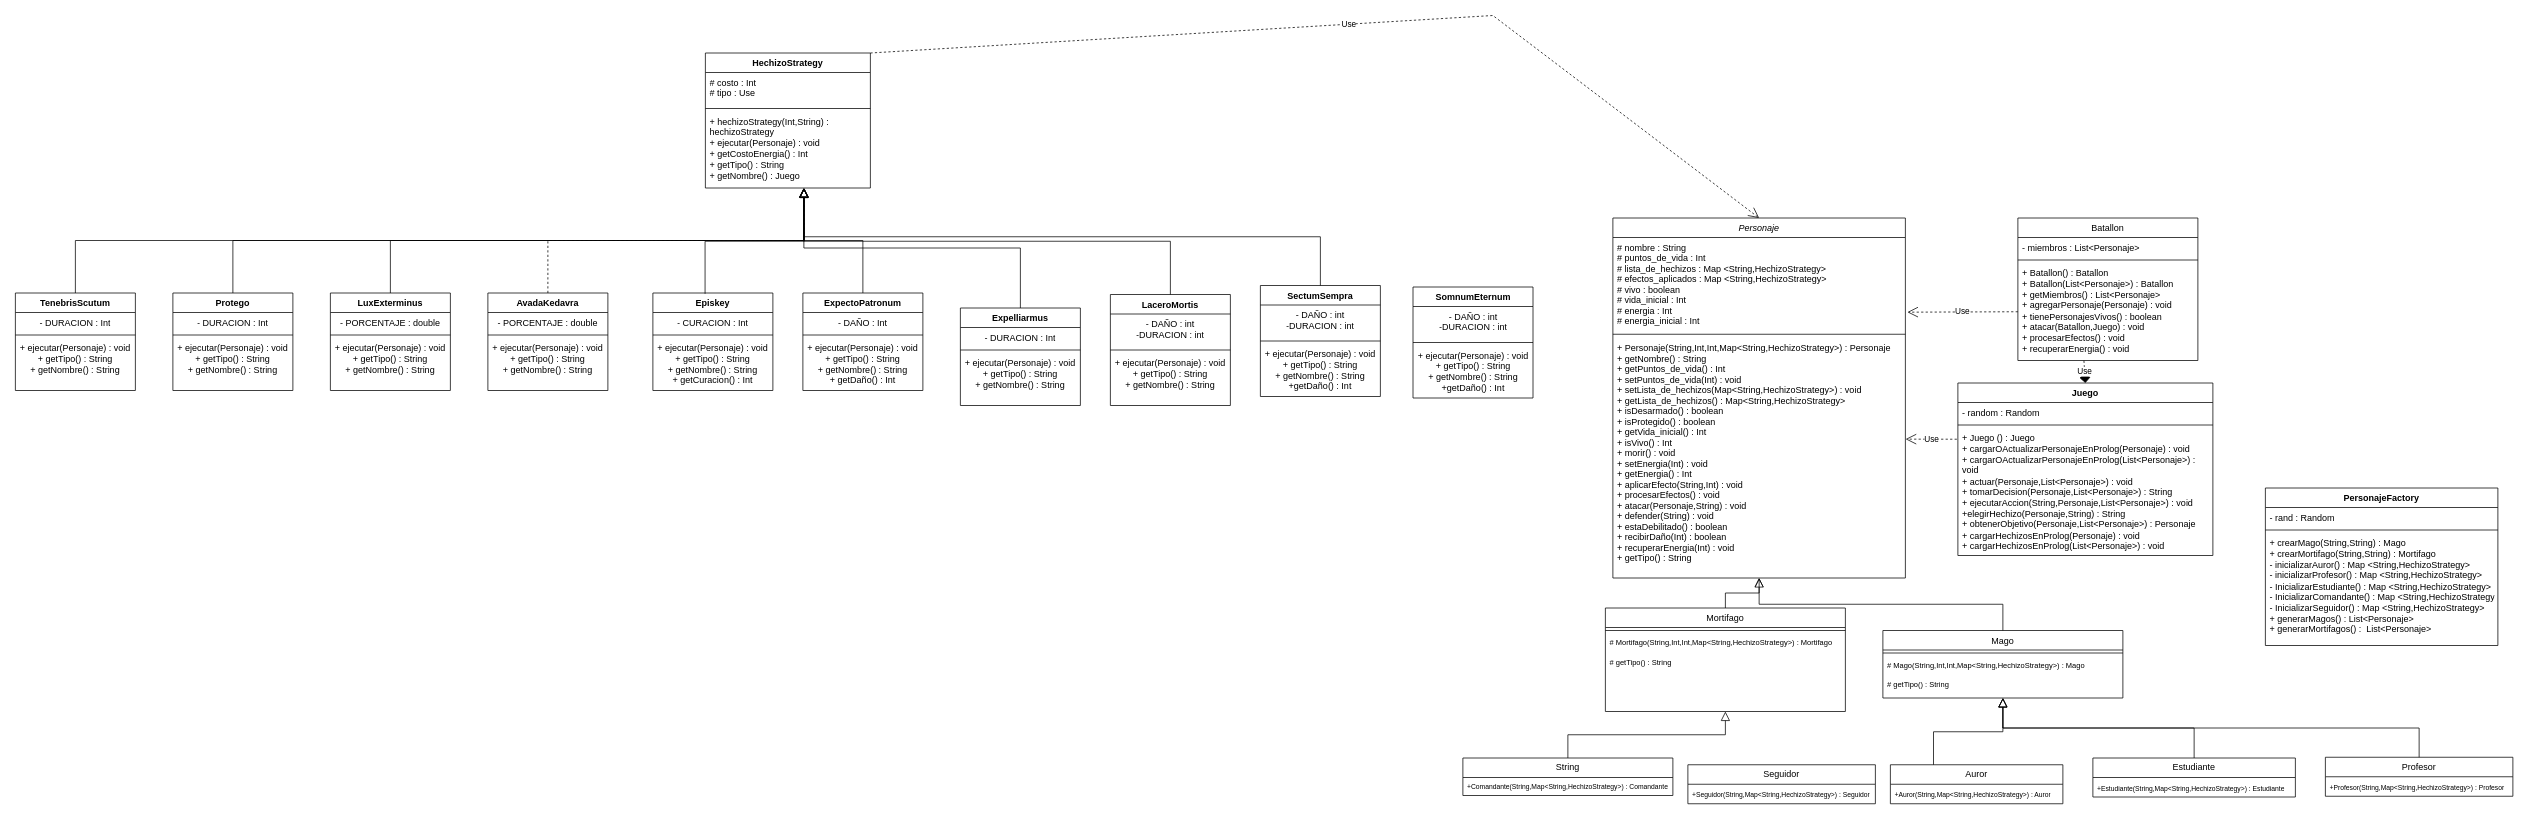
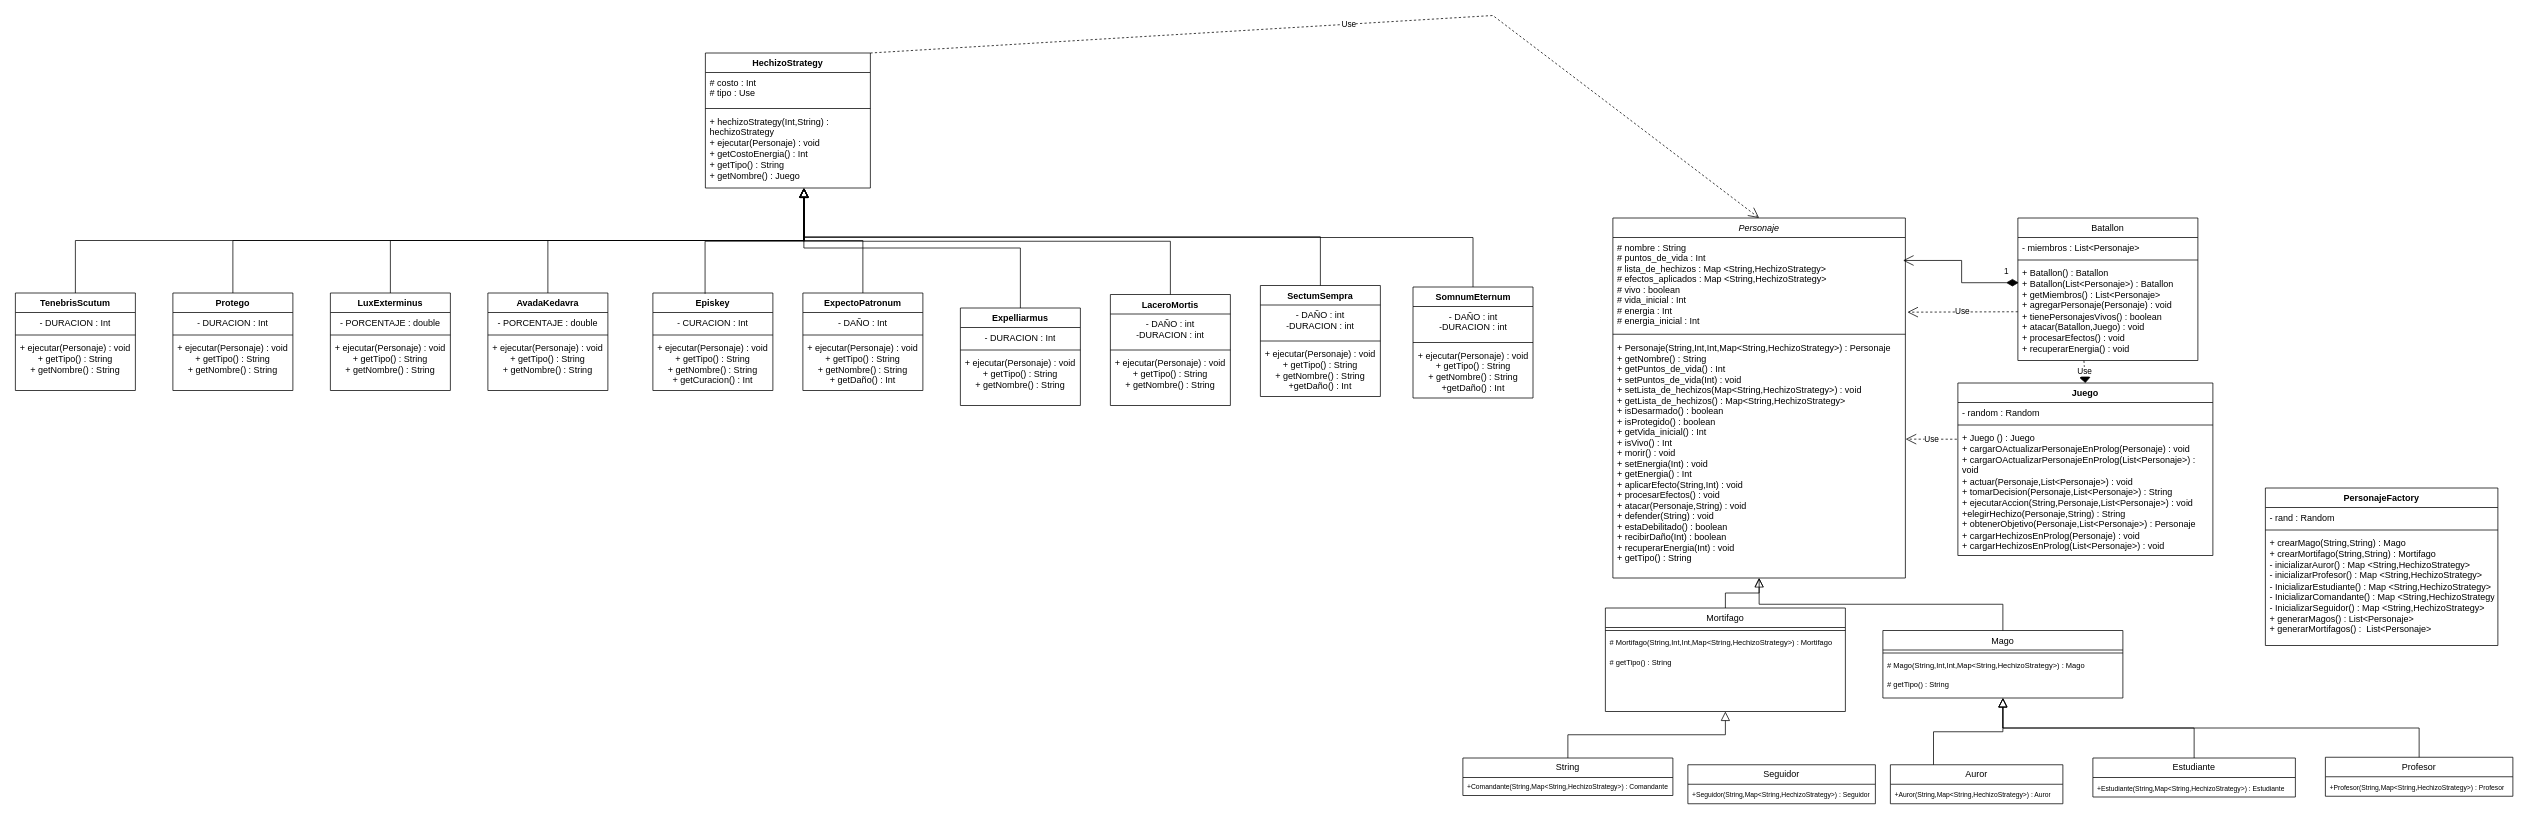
none -> (1399, 237)
none -> (1962, 267)
(548, 268) -> (548, 268)
